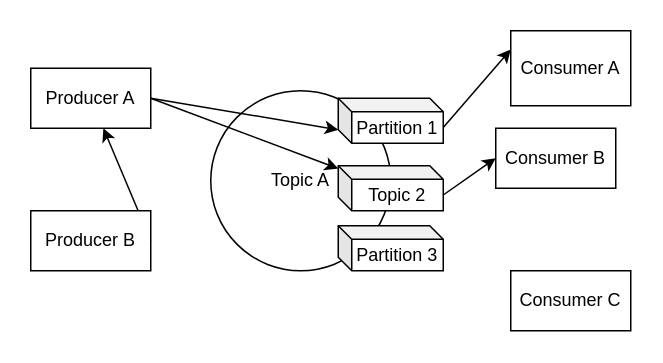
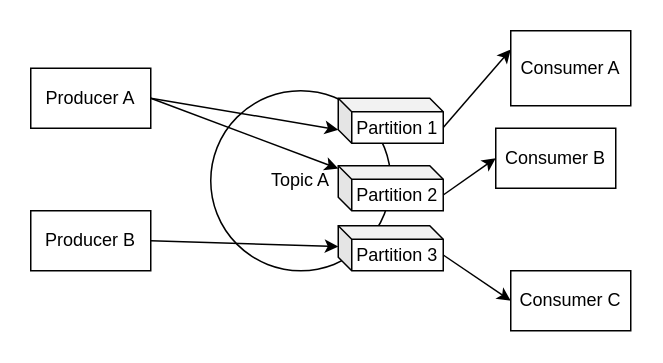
(123, 174) -> (240, 244)
(398, 196) -> (398, 196)
none -> (473, 275)
